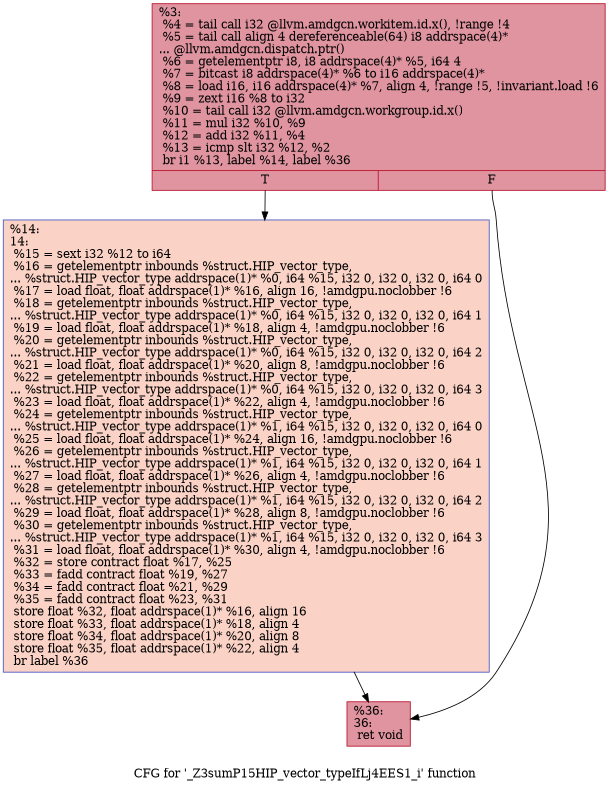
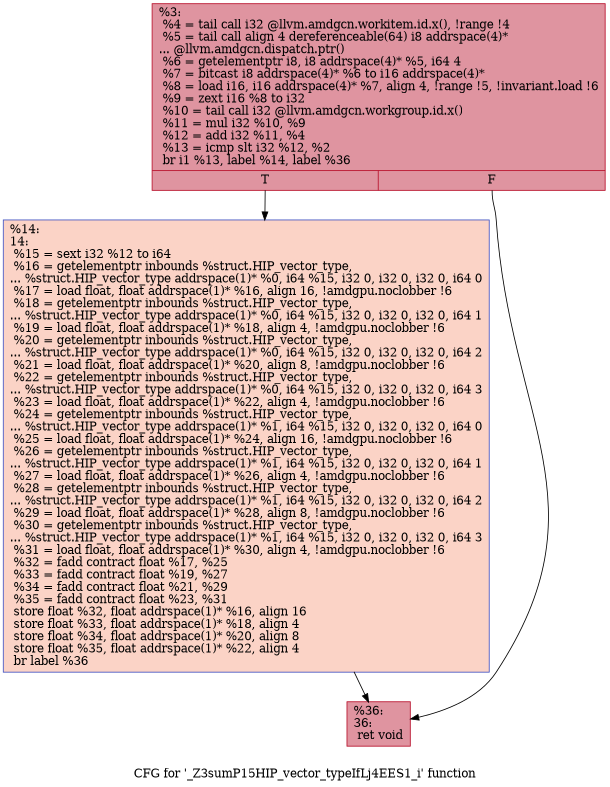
(121, 563) -> (119, 563)
